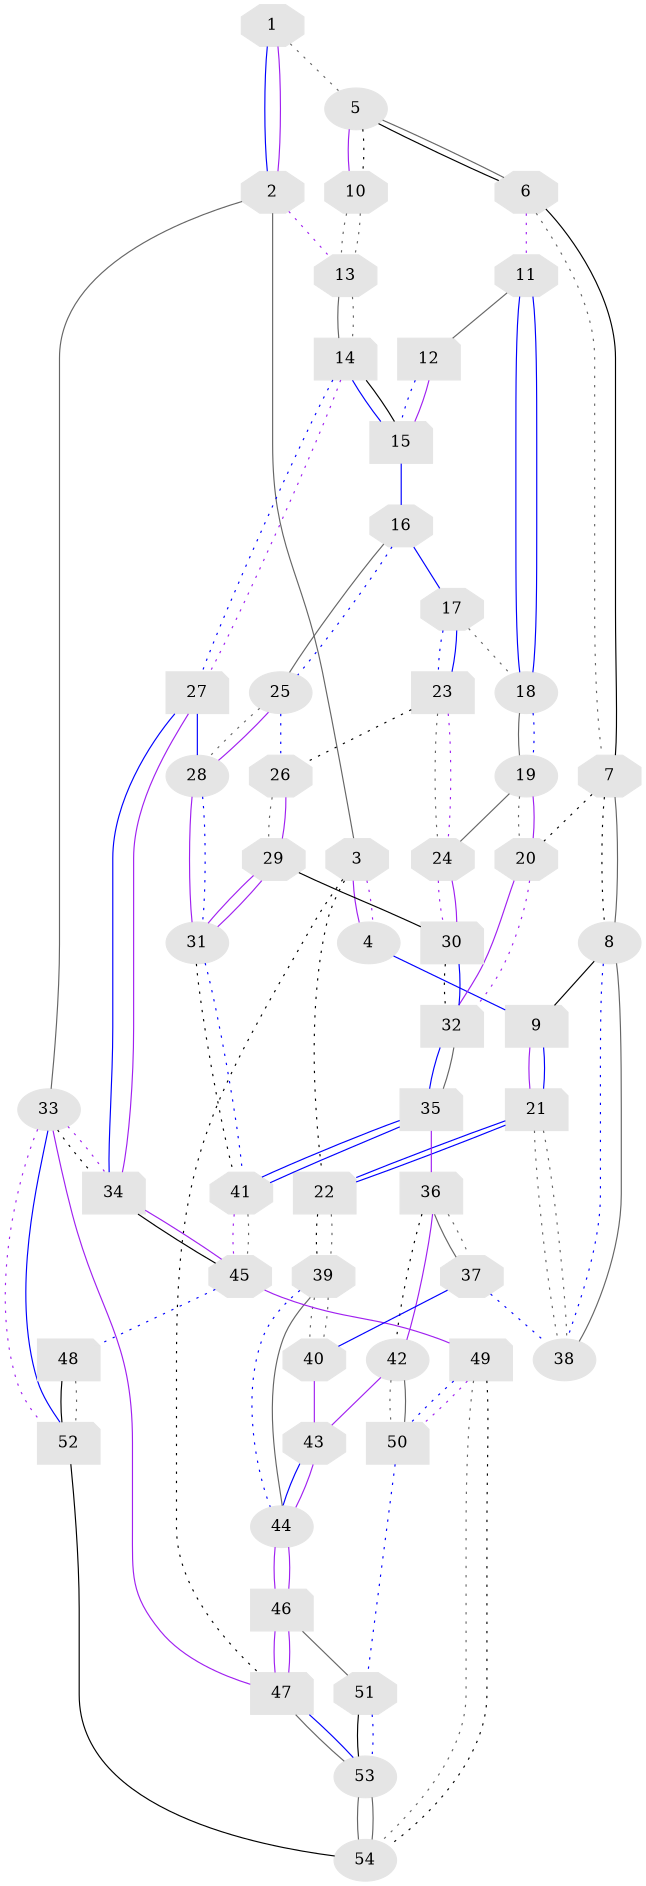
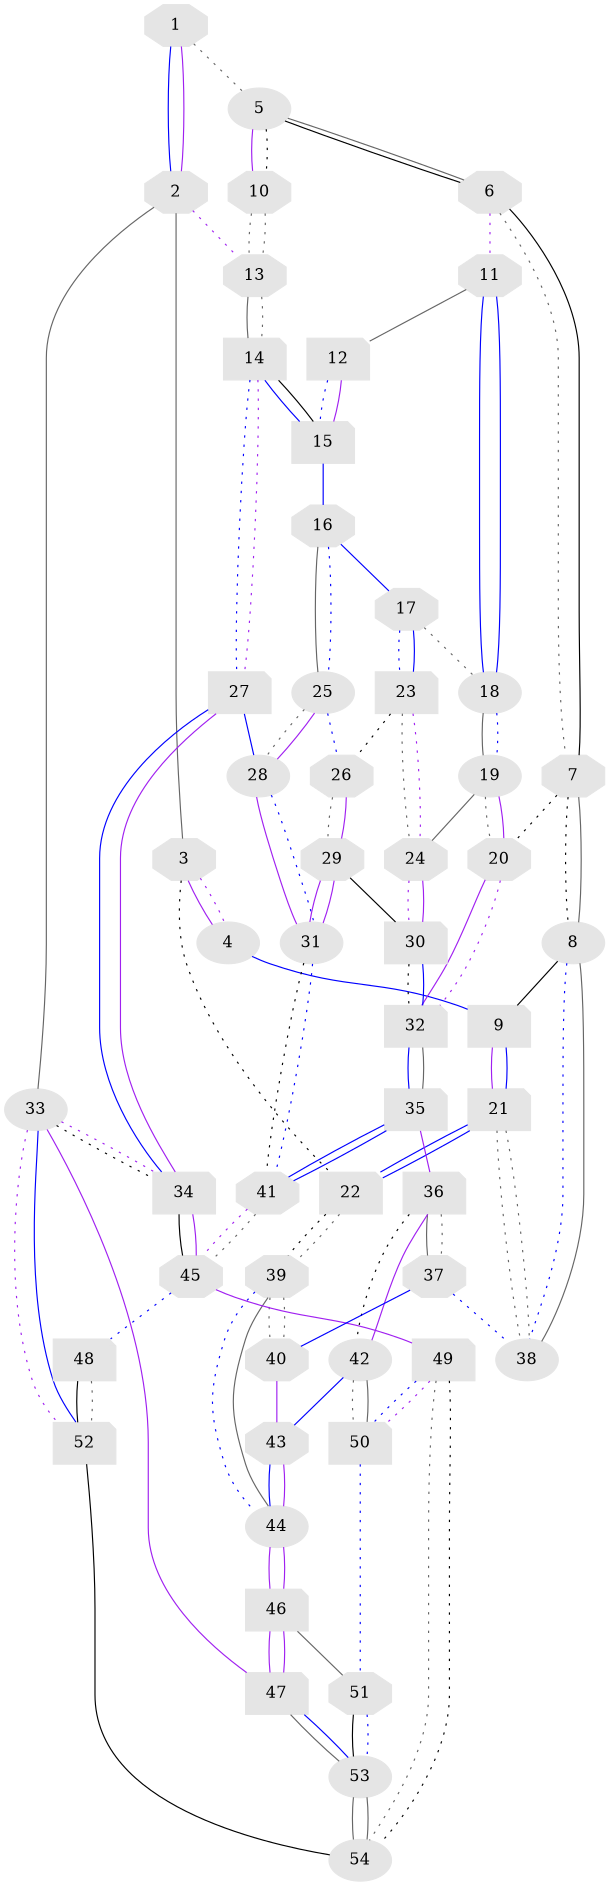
(180, 1270) -> none
(356, 1401) -> (319, 1401)
